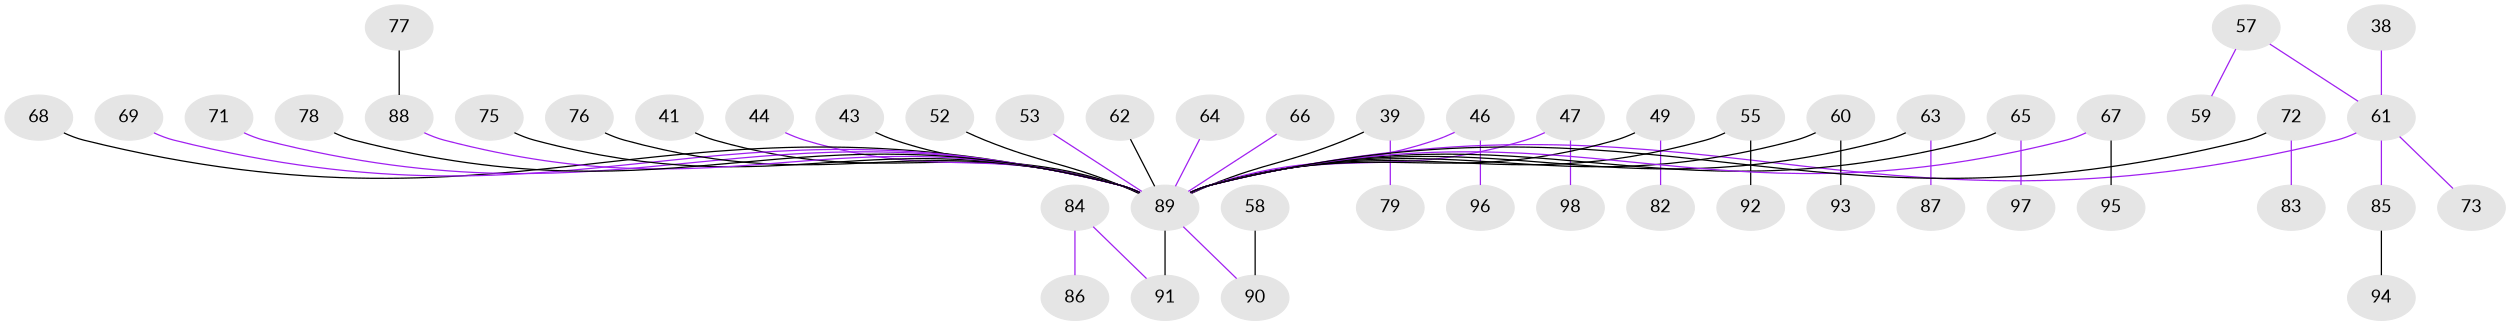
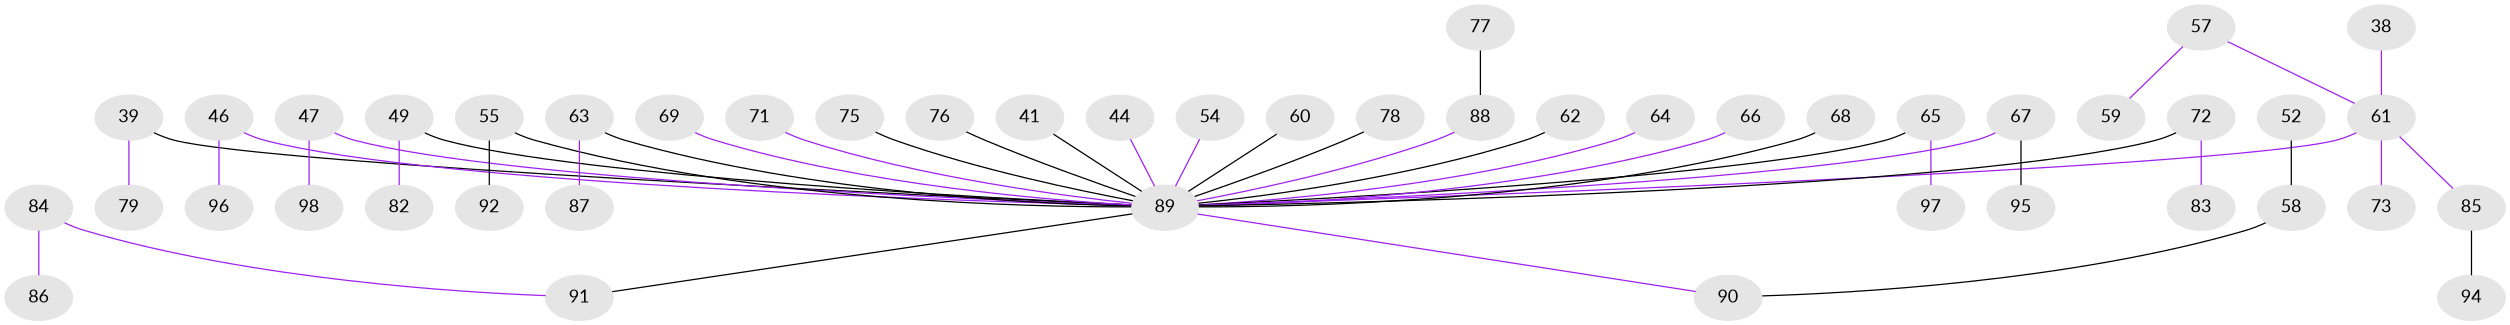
(850, 118) -> none
(1030, 118) -> (1210, 118)
(1035, 158) -> (2291, 163)
(1841, 208) -> none
